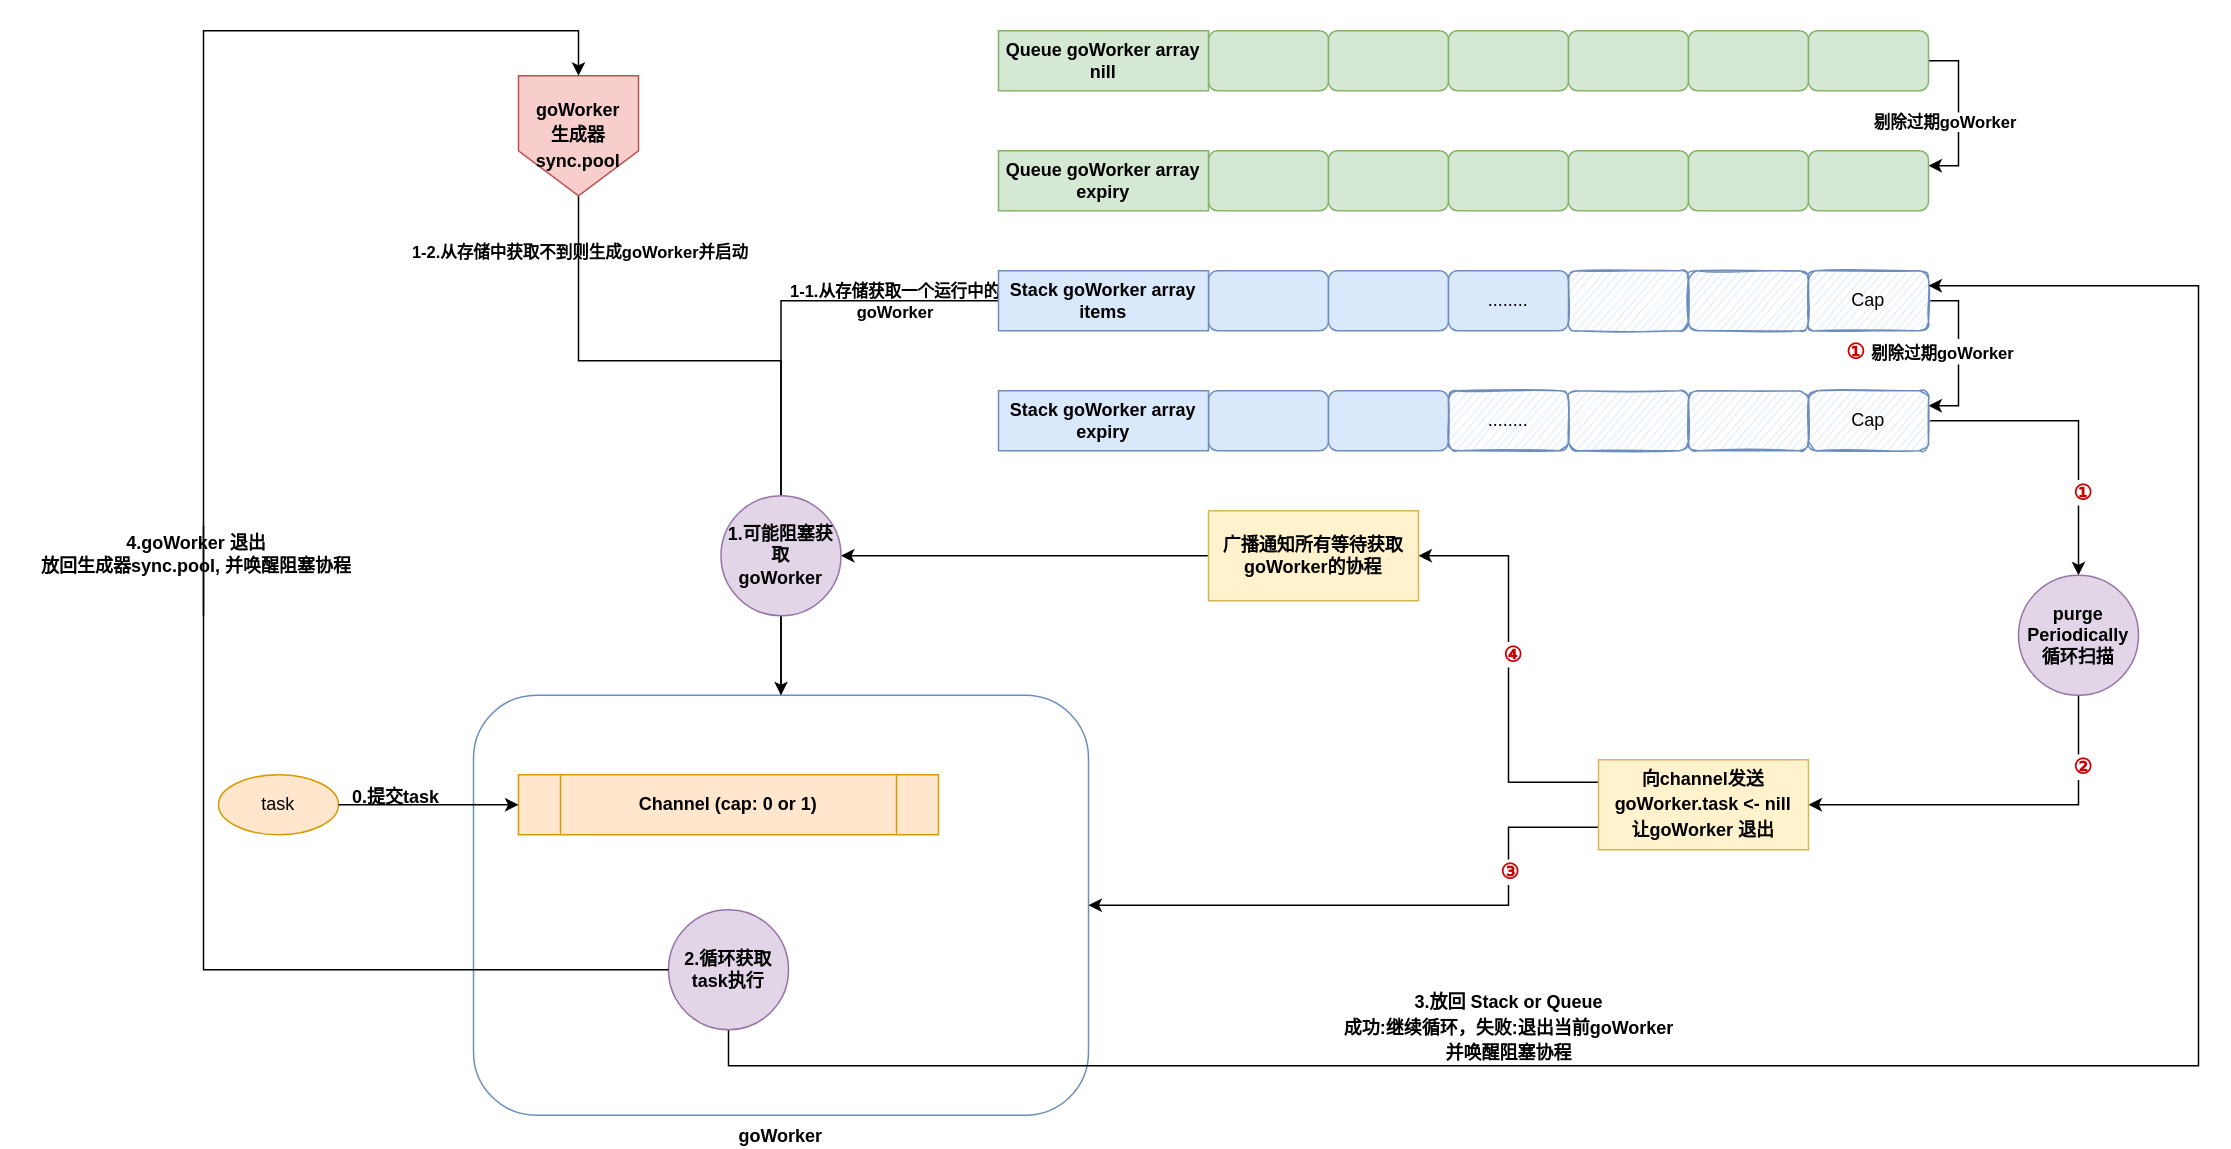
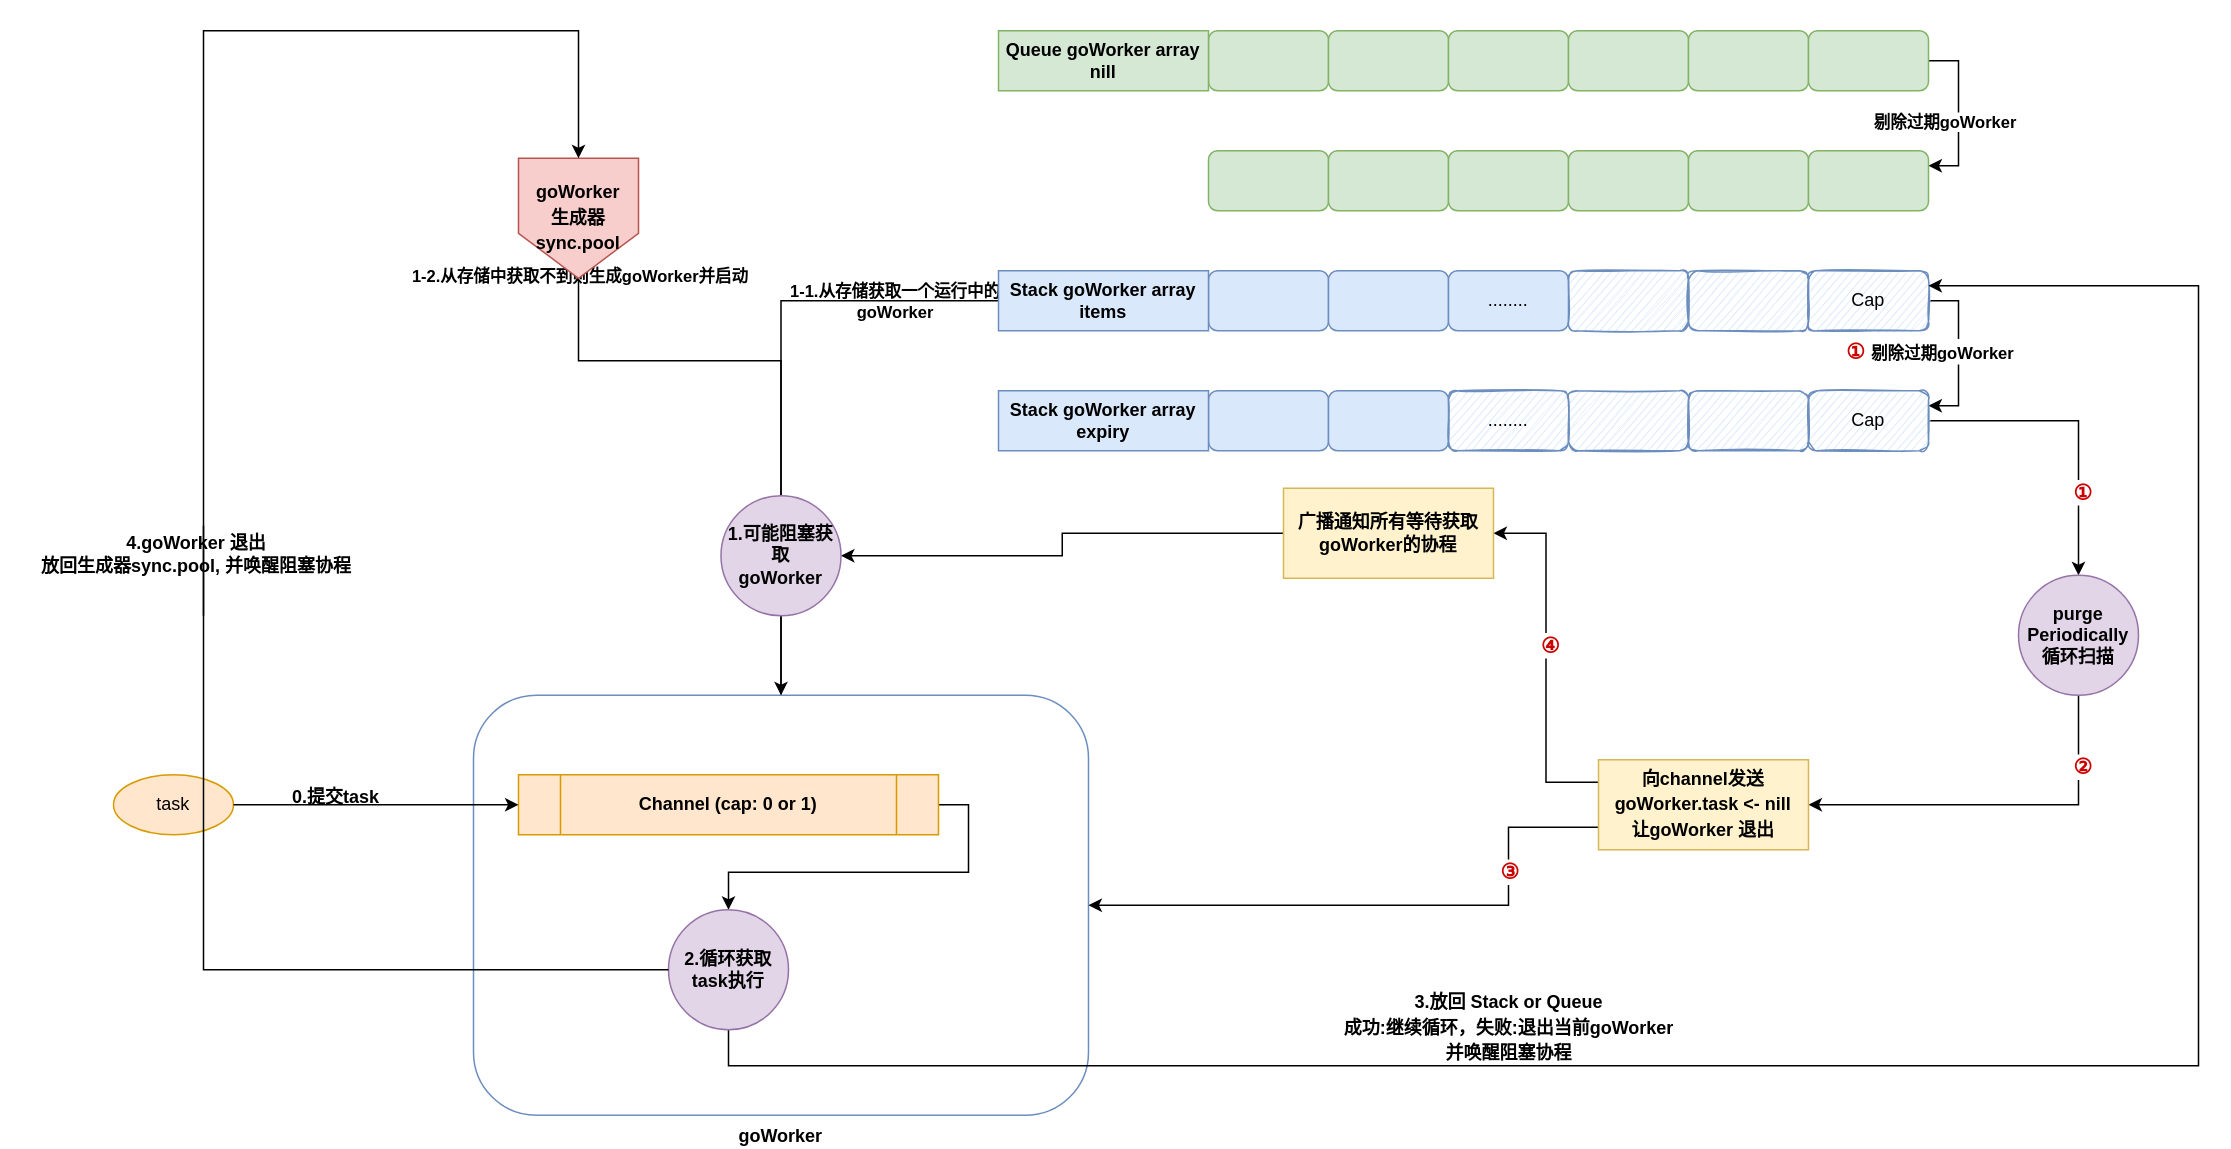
(578, 136) -> (578, 218)
(1103, 181) -> none
(1313, 556) -> (1388, 533)
(278, 805) -> (173, 805)
none -> (883, 872)
